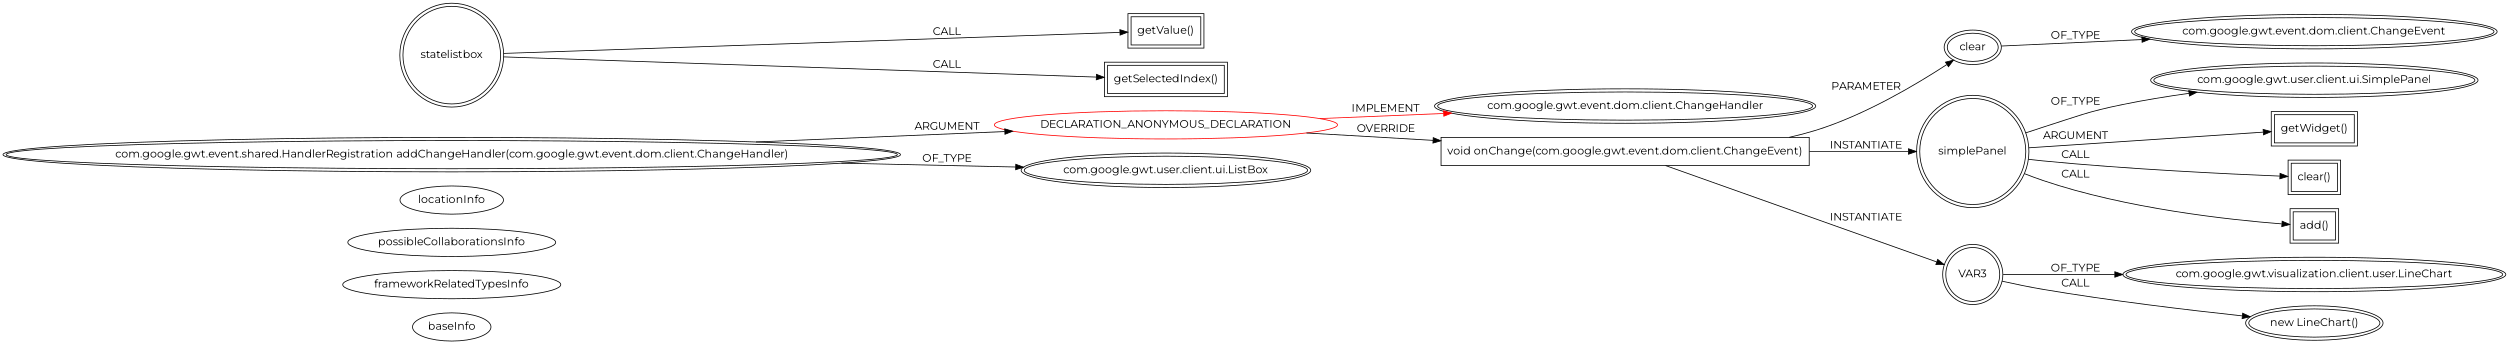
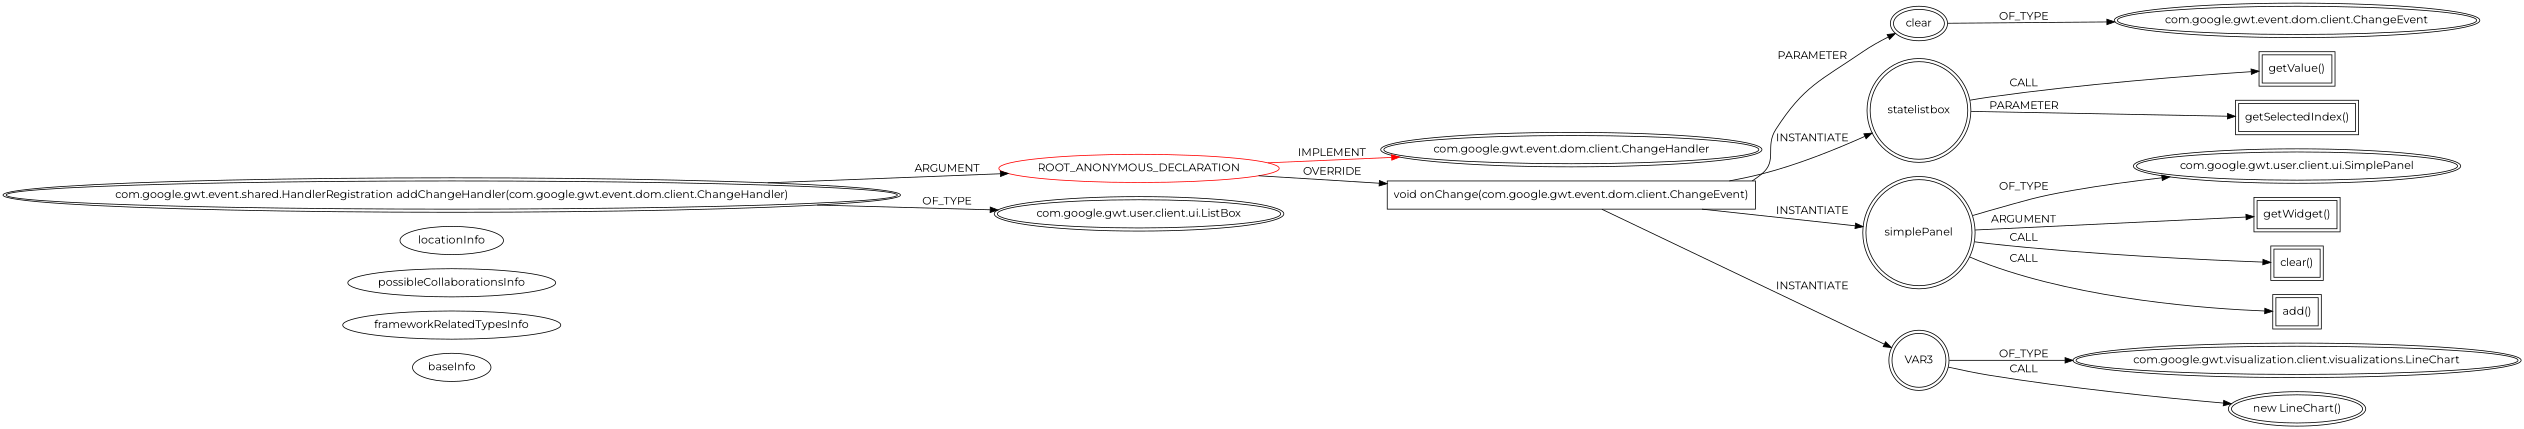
(947, 65) -> (2024, 106)
(1166, 125) -> (1139, 168)
none -> (1798, 163)
(2314, 274) -> (2297, 360)
